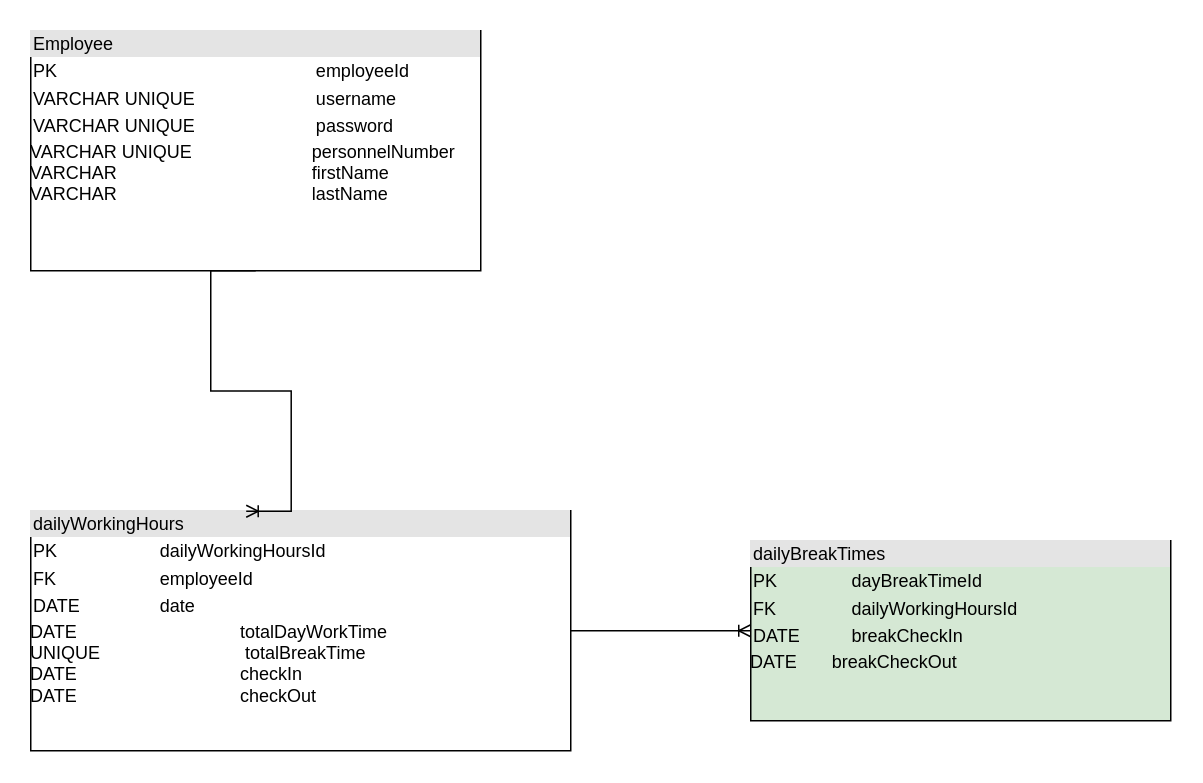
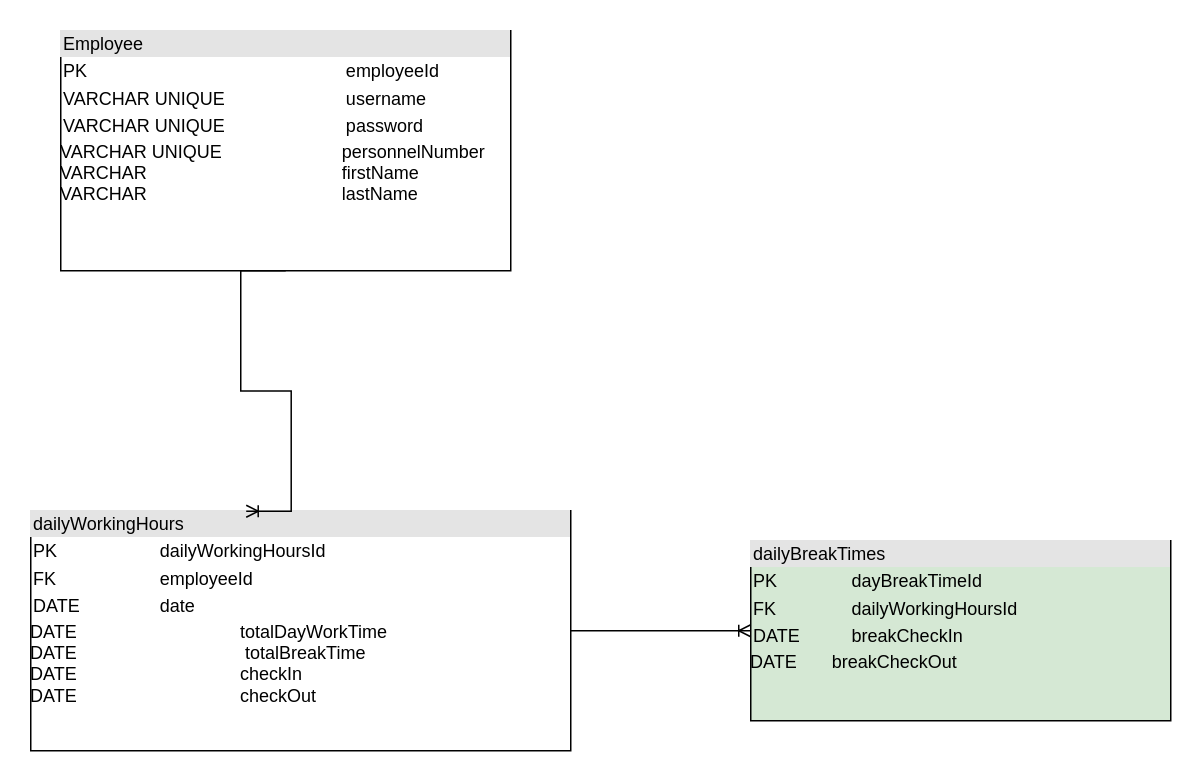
(256, 151) -> (286, 151)
(212, 597) -> (202, 597)
